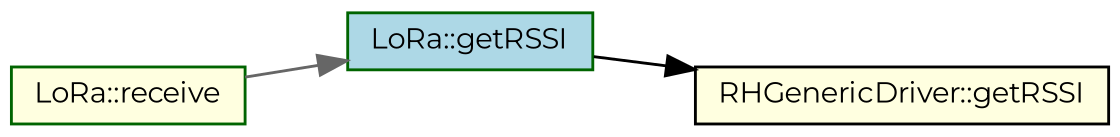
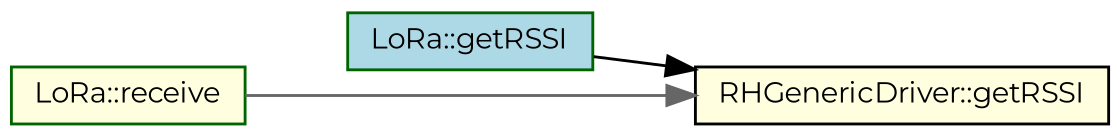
(282, 71) -> (456, 95)
